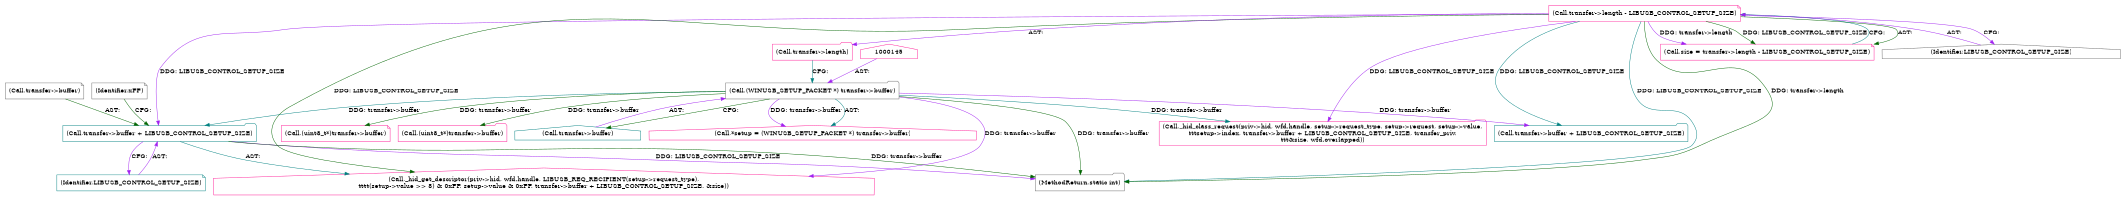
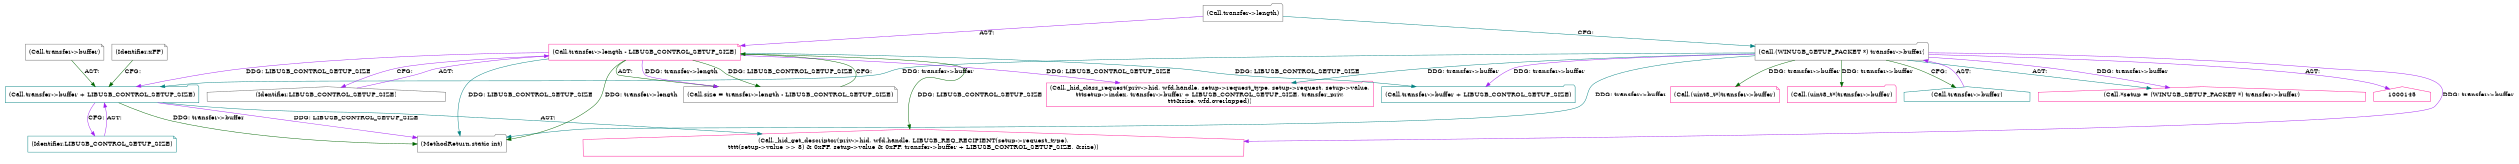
(1820, 19) -> (841, 63)
(1047, 29) -> (974, 31)
(812, 52) -> (1243, 13)
(1767, 52) -> (790, 95)
(854, 70) -> (2158, 63)
(1009, 107) -> (1142, 126)
